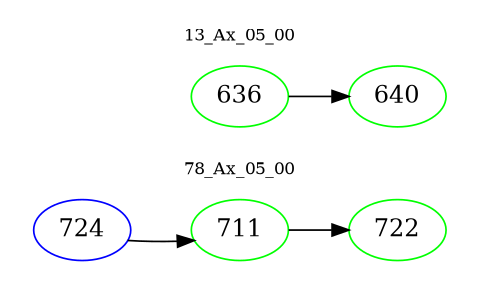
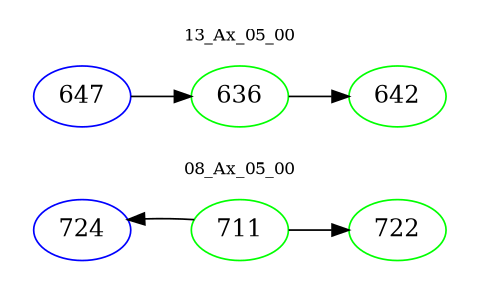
none -> (82, 96)
(398, 96) -> (398, 96)
(240, 170) -> (240, 170)
(152, 241) -> (170, 219)
